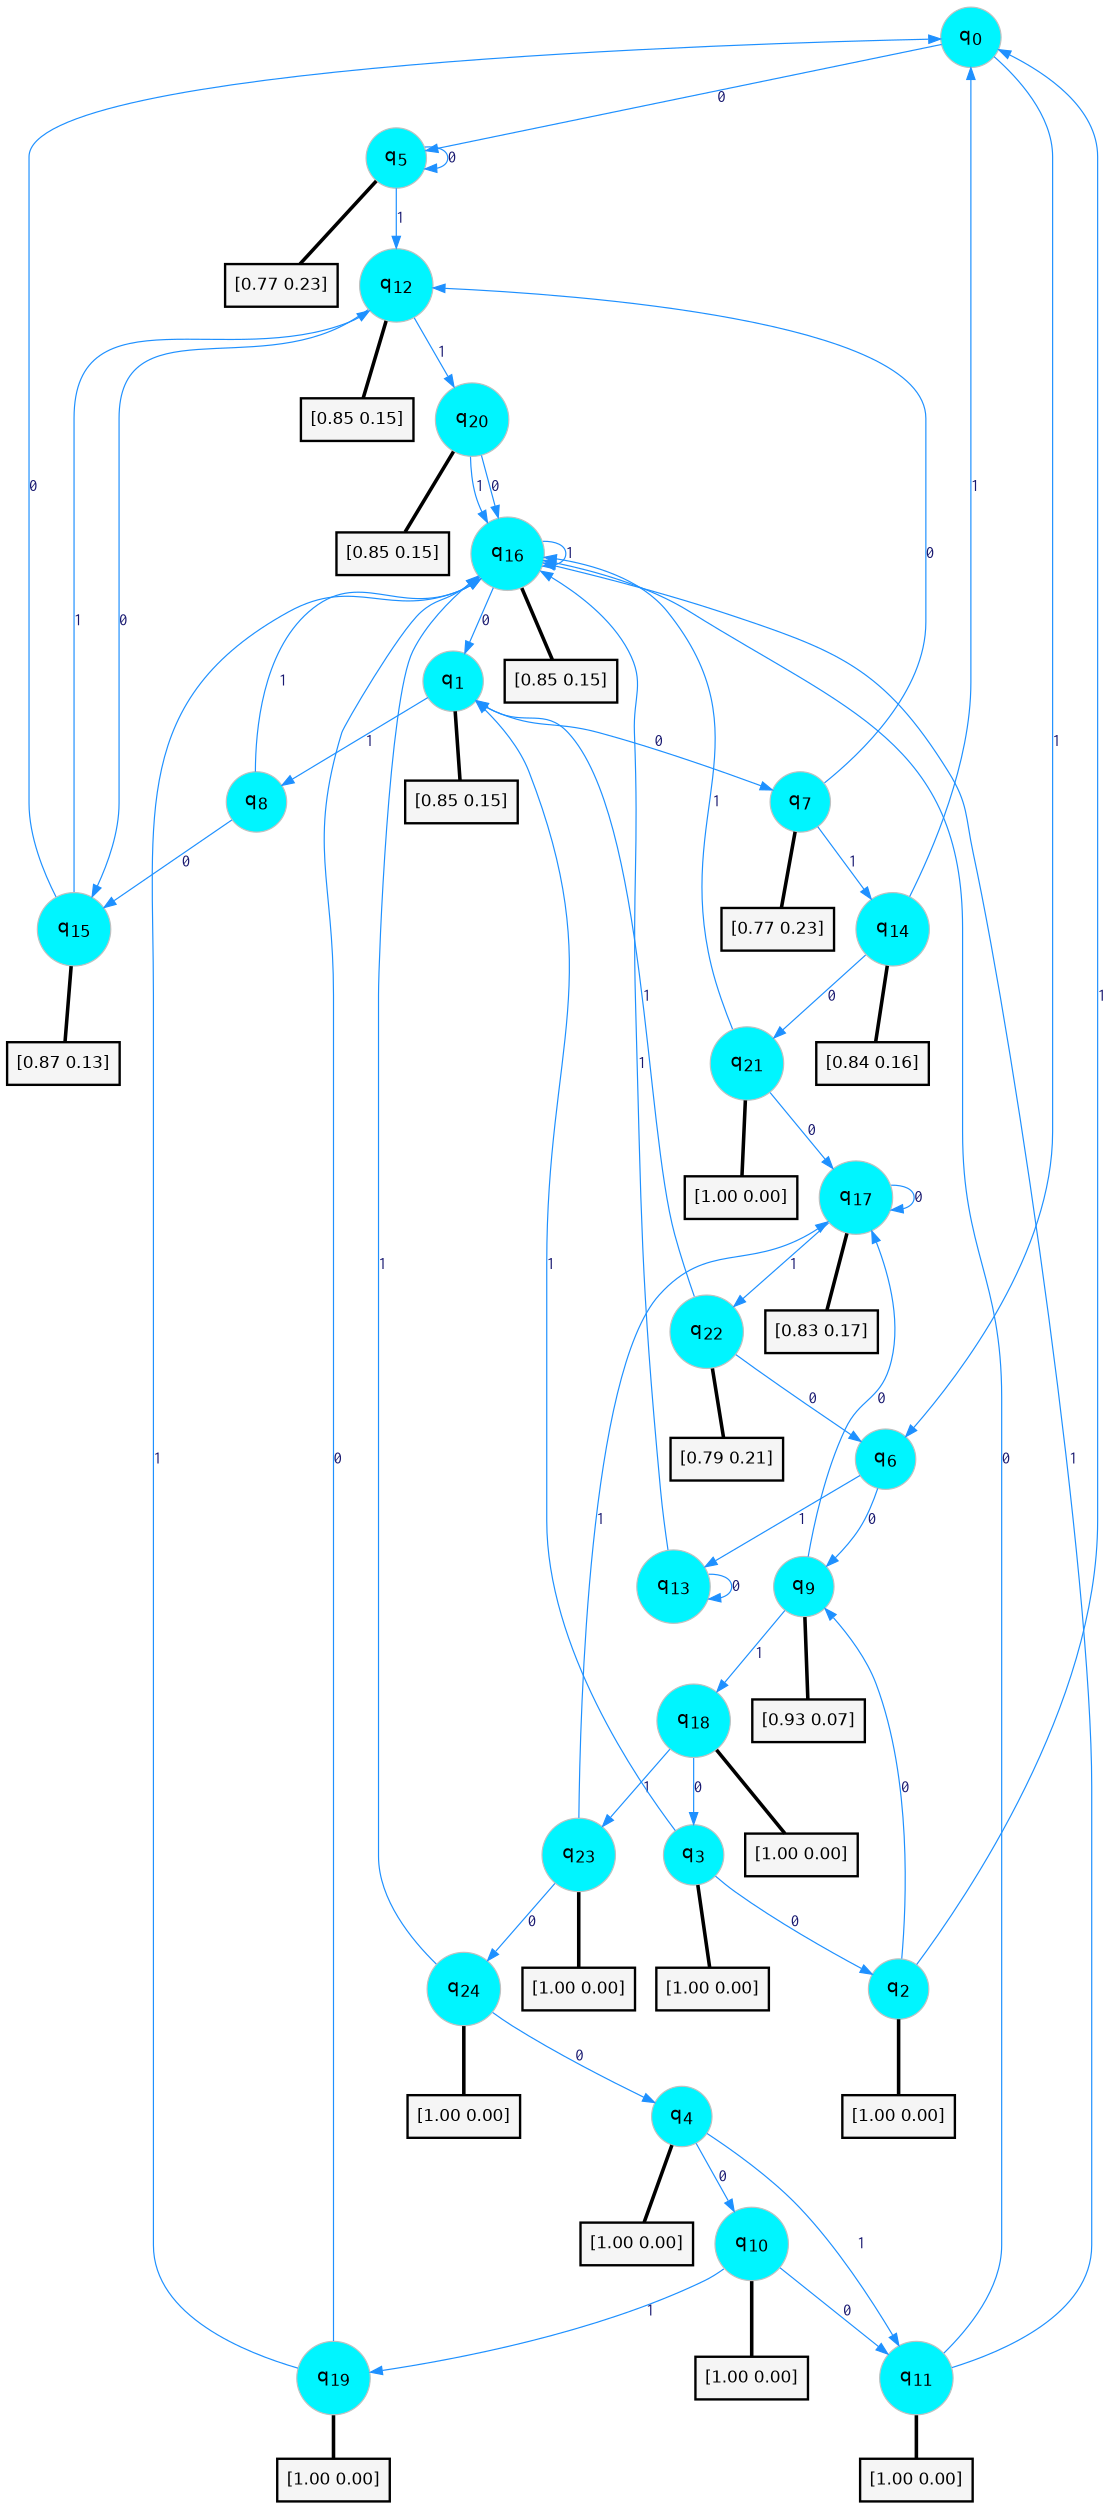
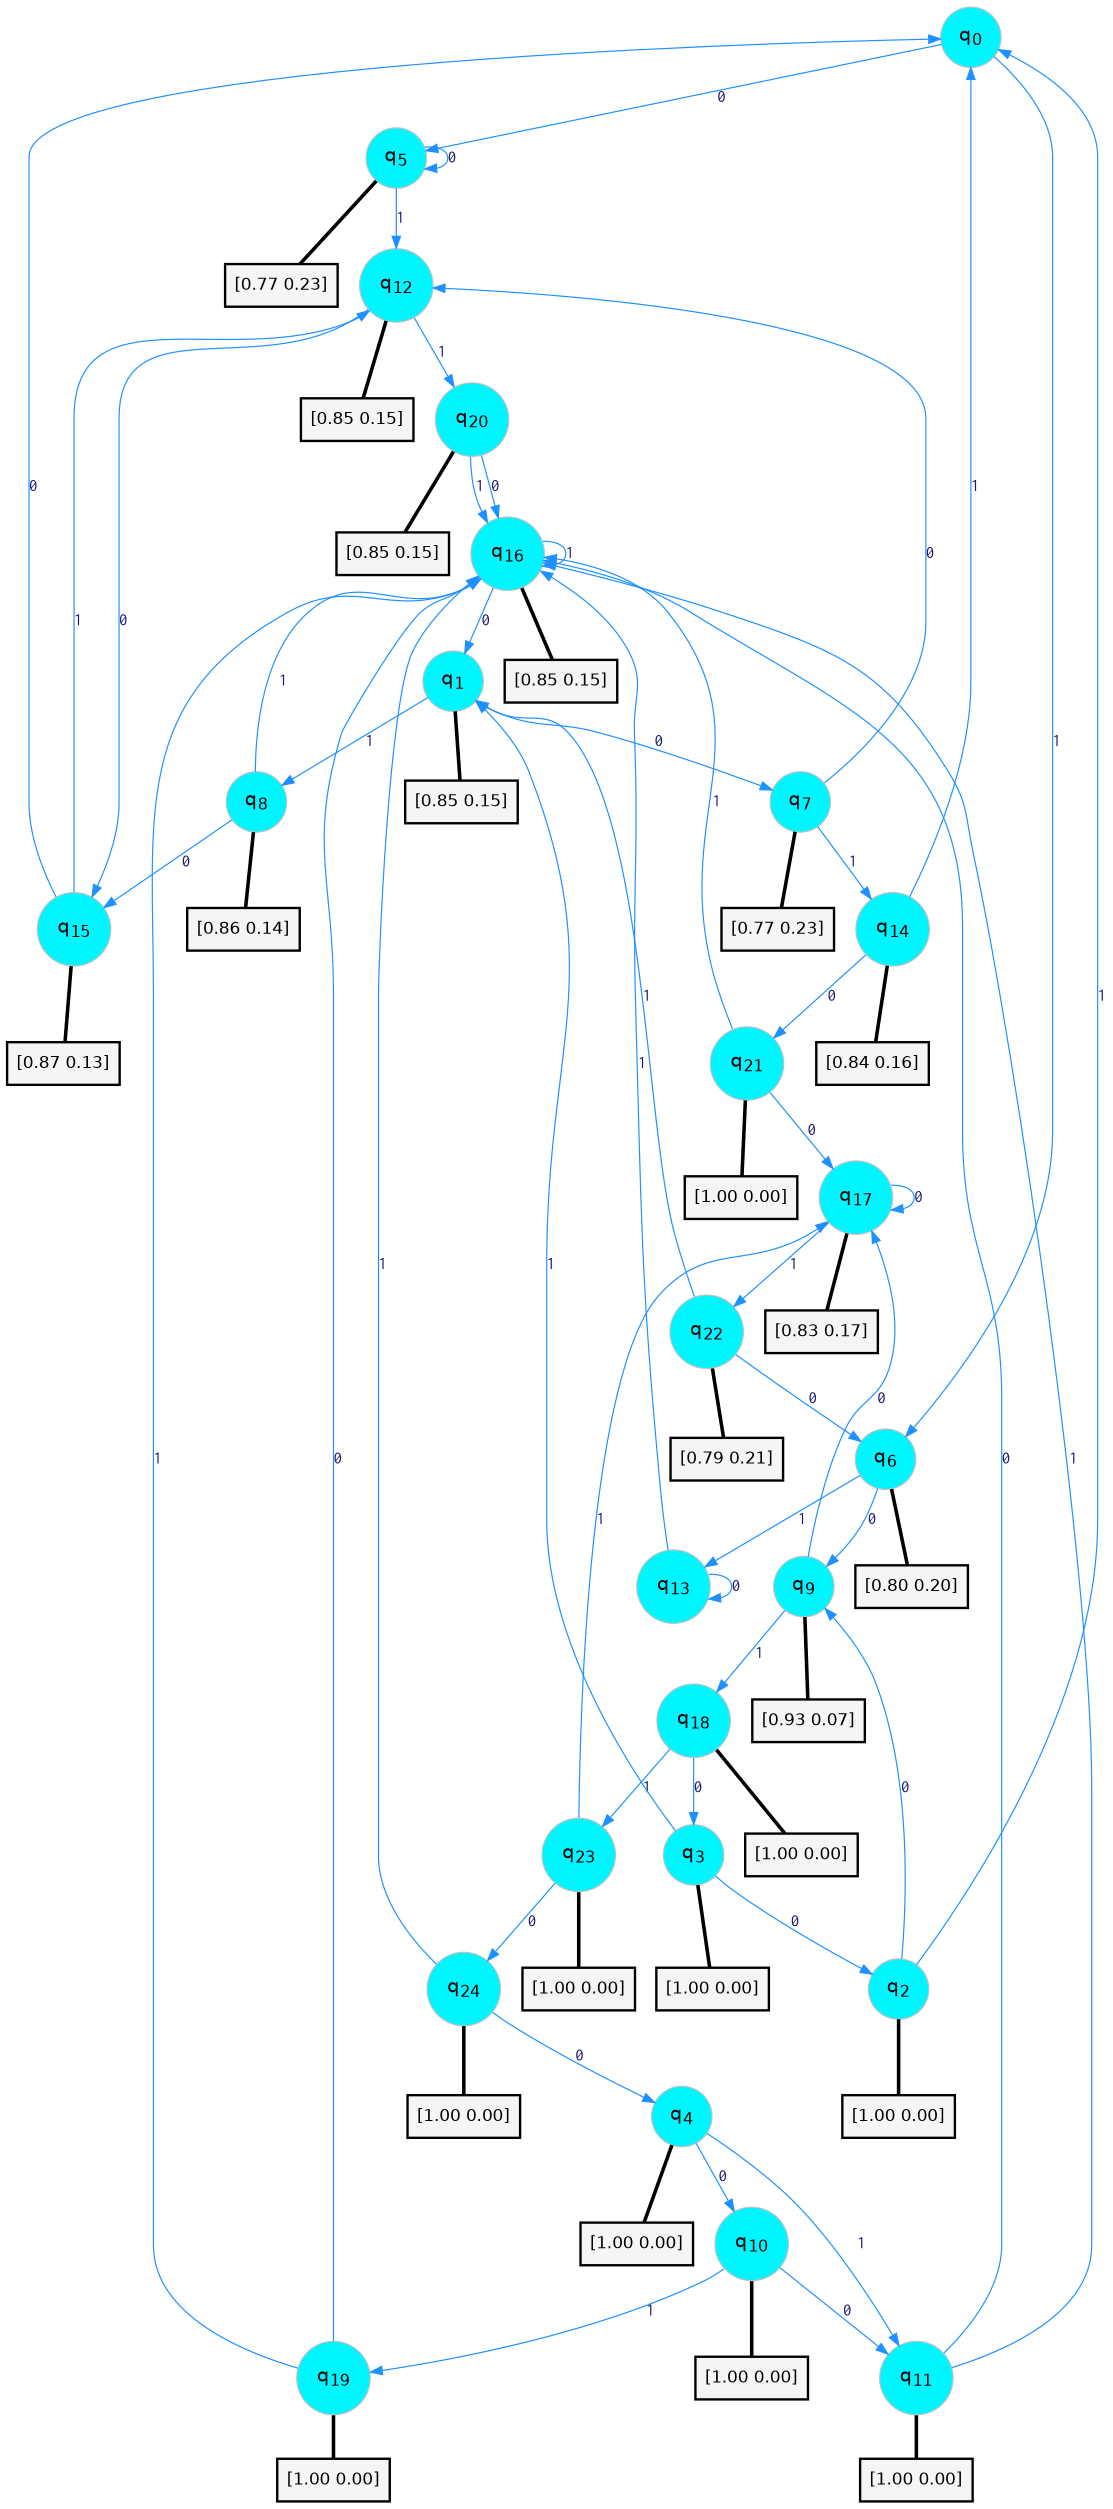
none -> (243, 929)
none -> (912, 1587)
